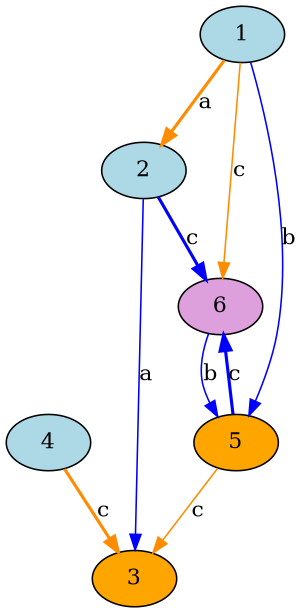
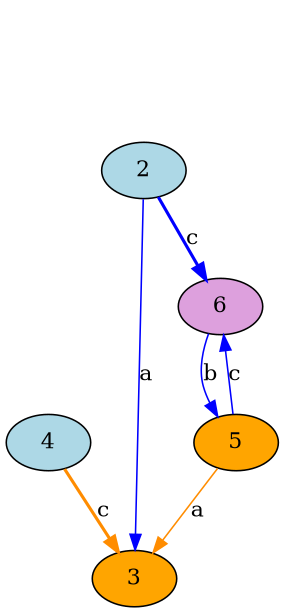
(242, 34) -> none
(229, 382) -> (229, 382)
(198, 511) -> (198, 511)
